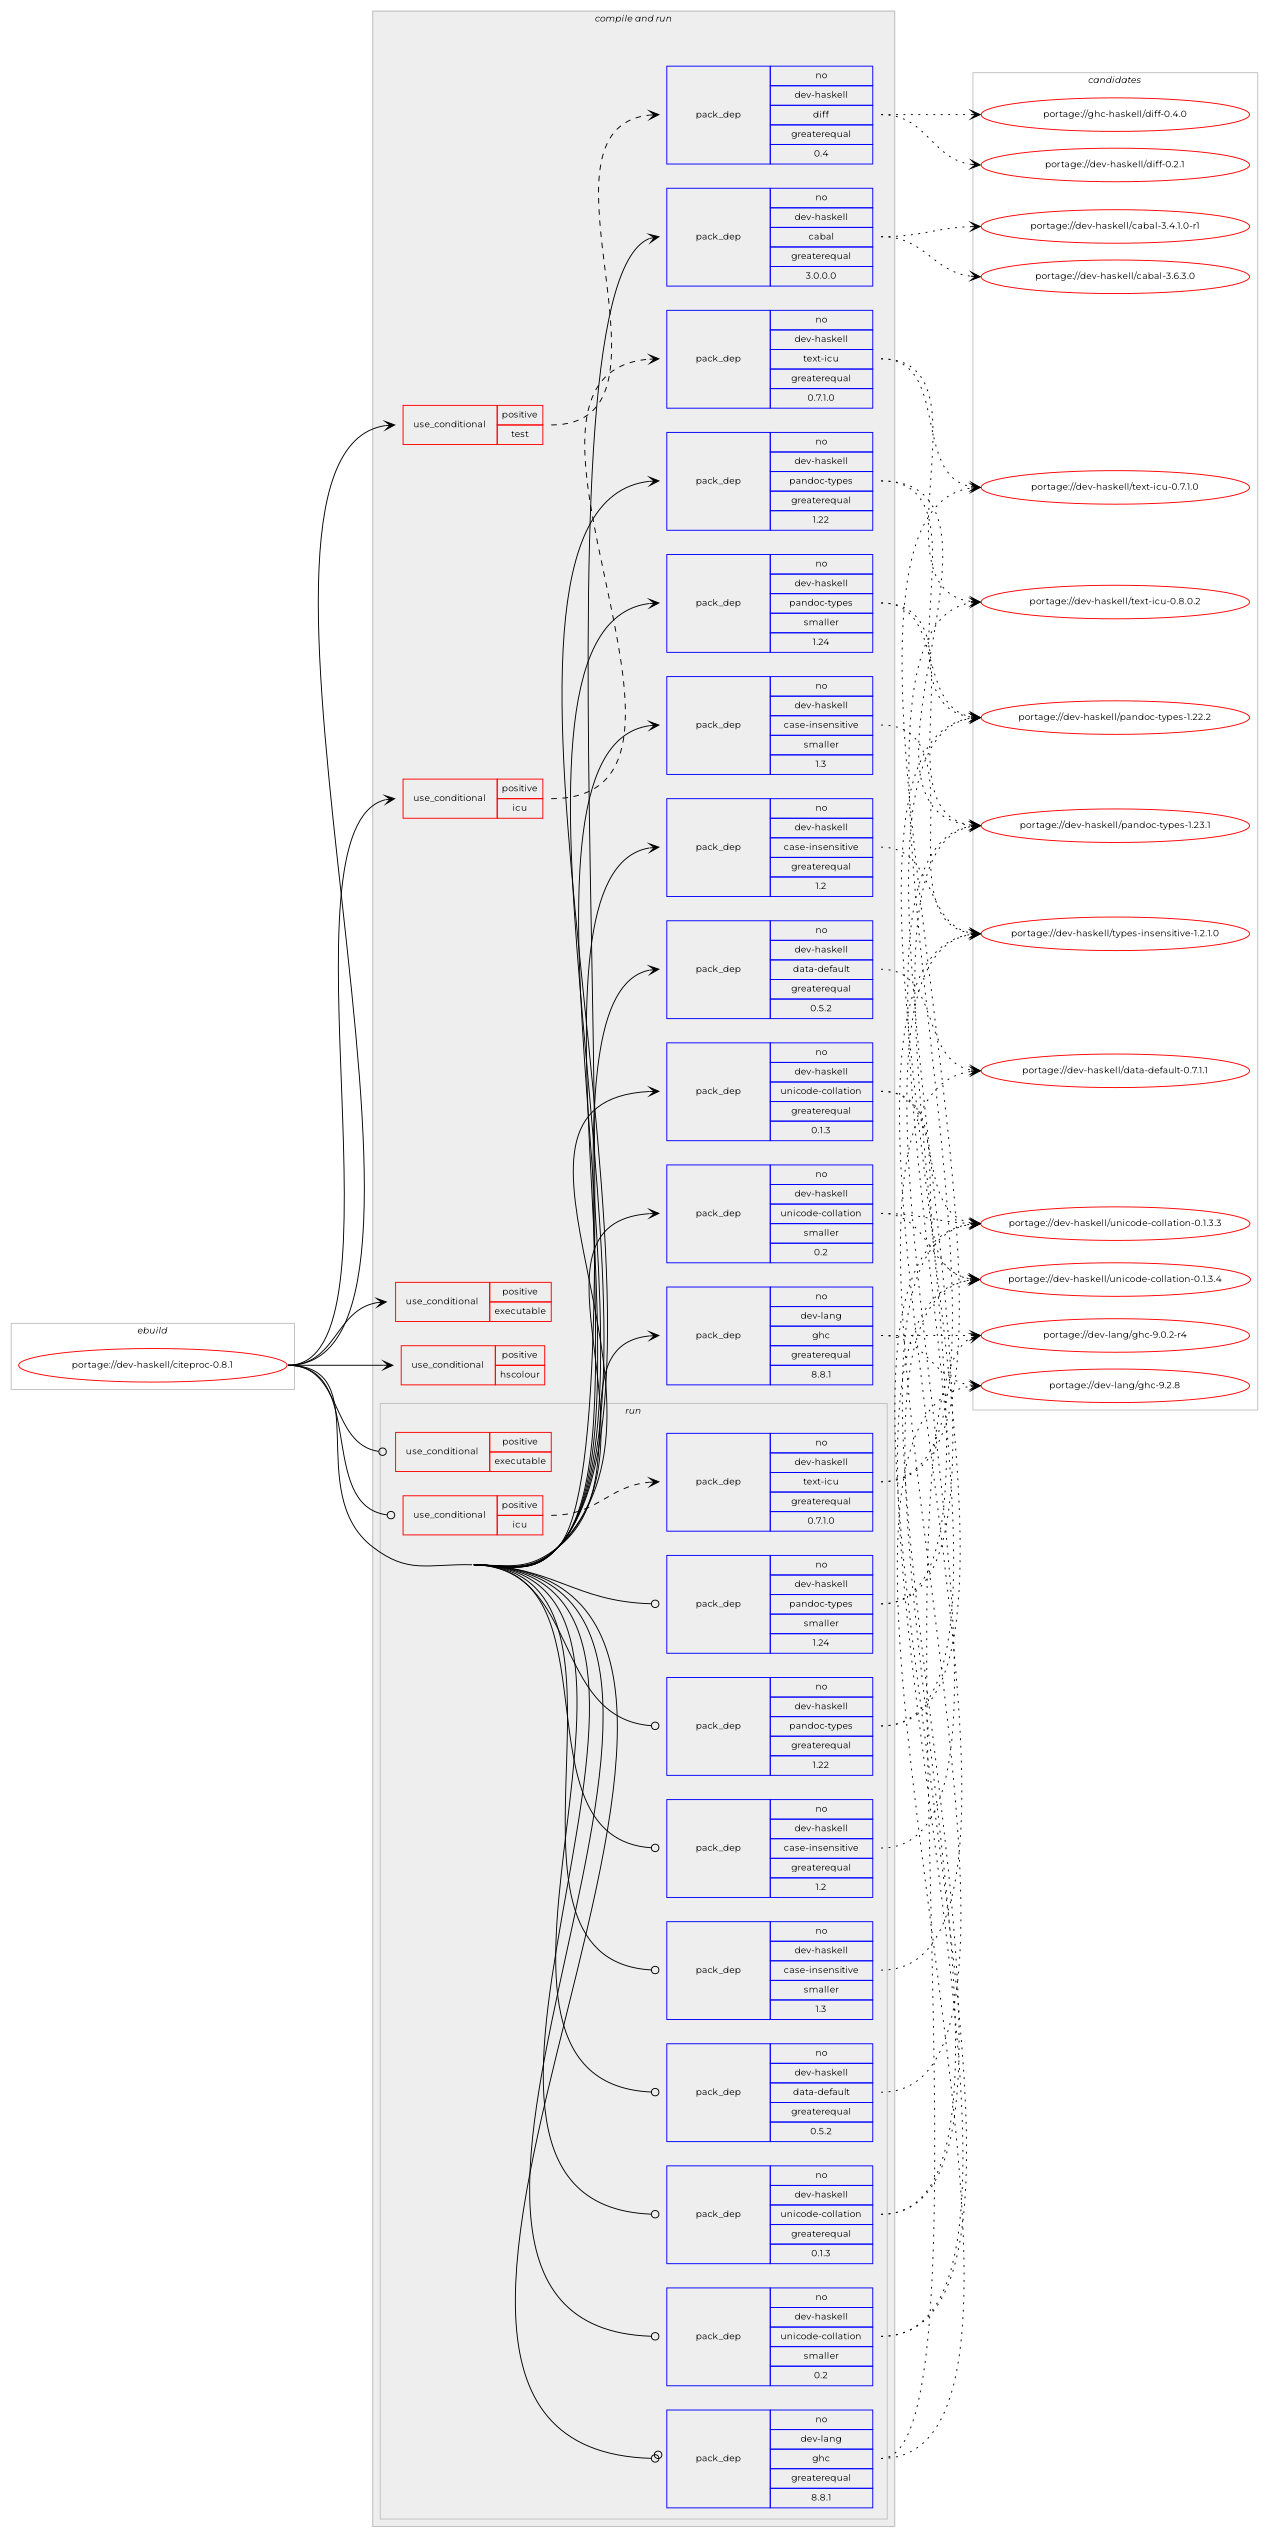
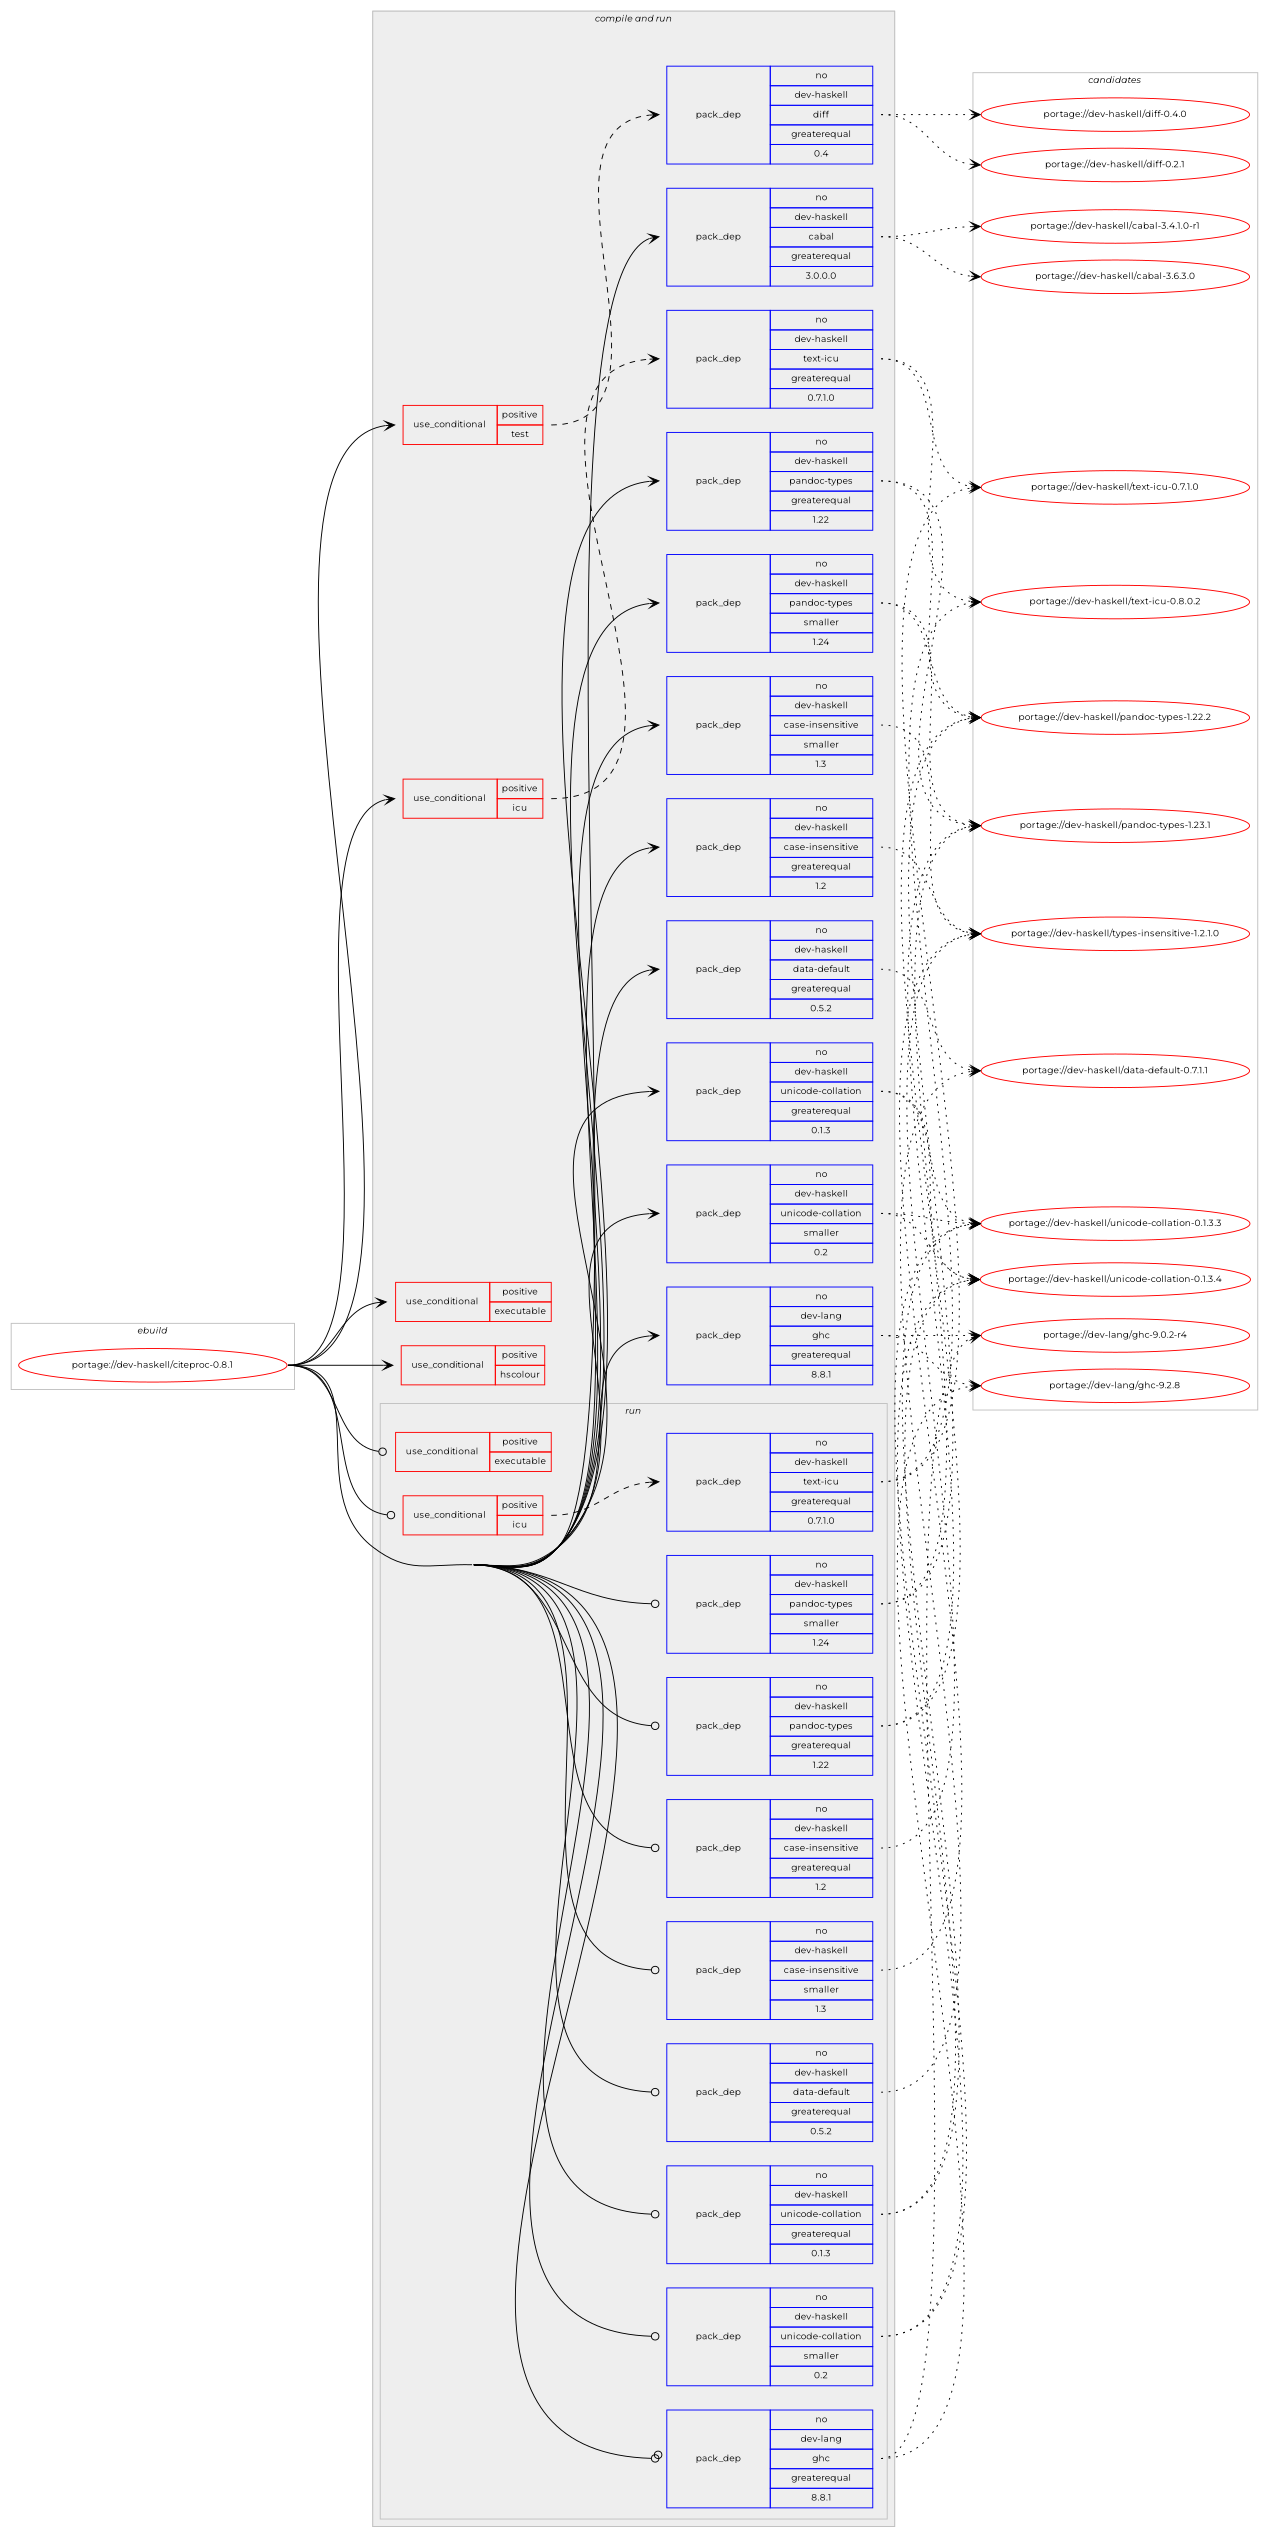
(1115, 115) -> (1115, 115)
